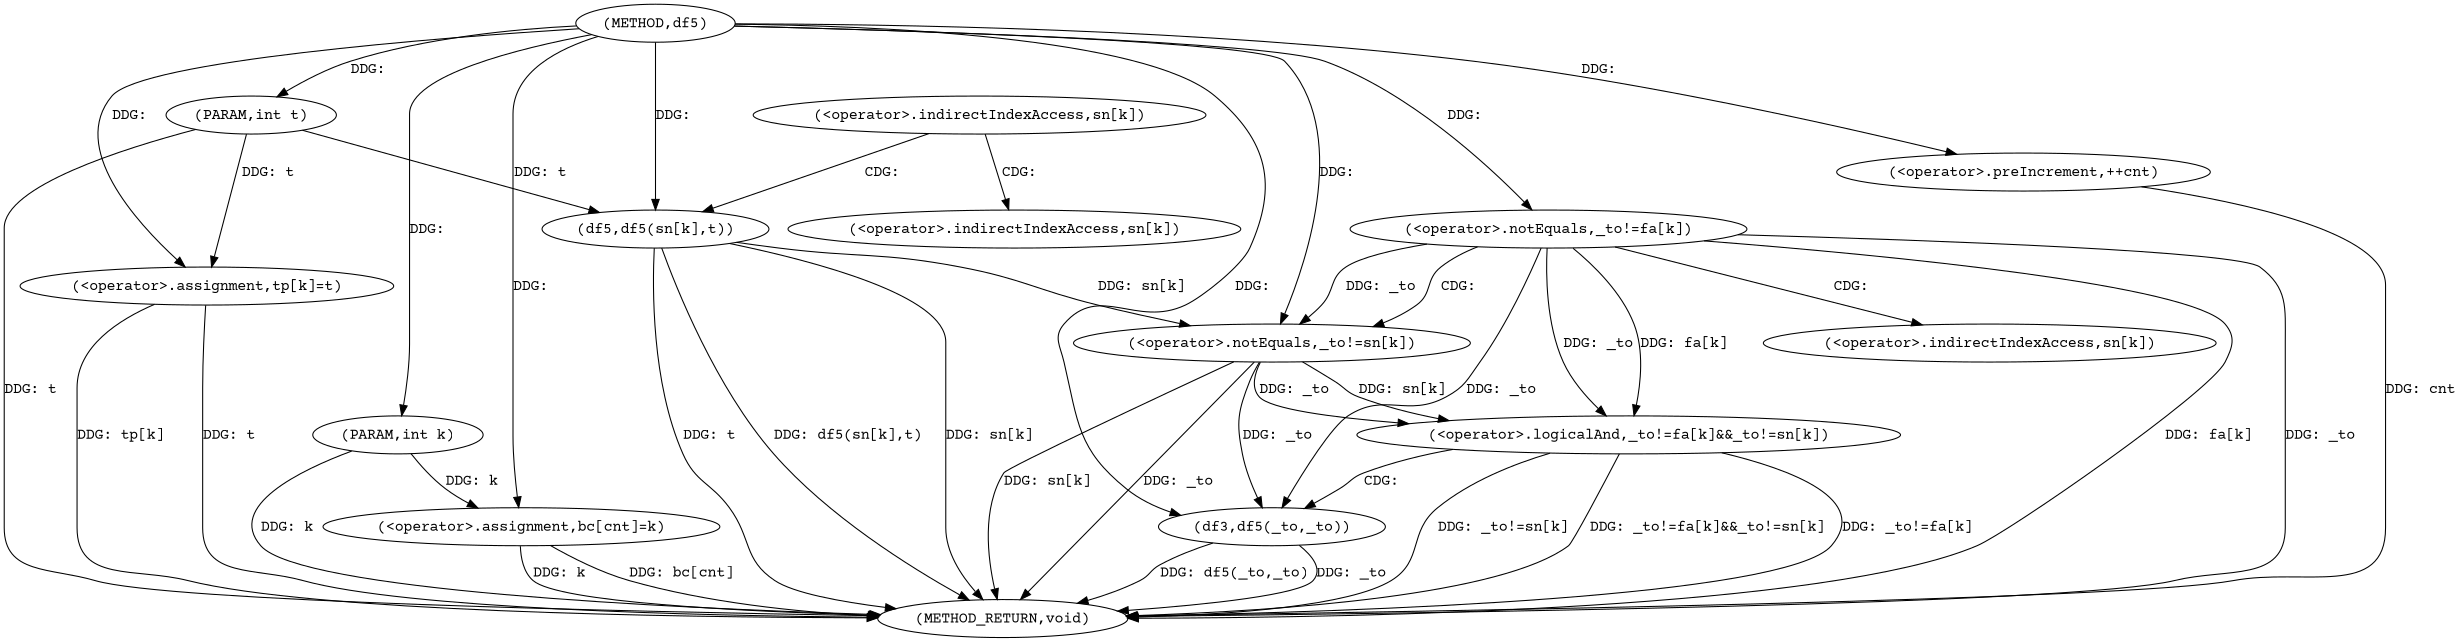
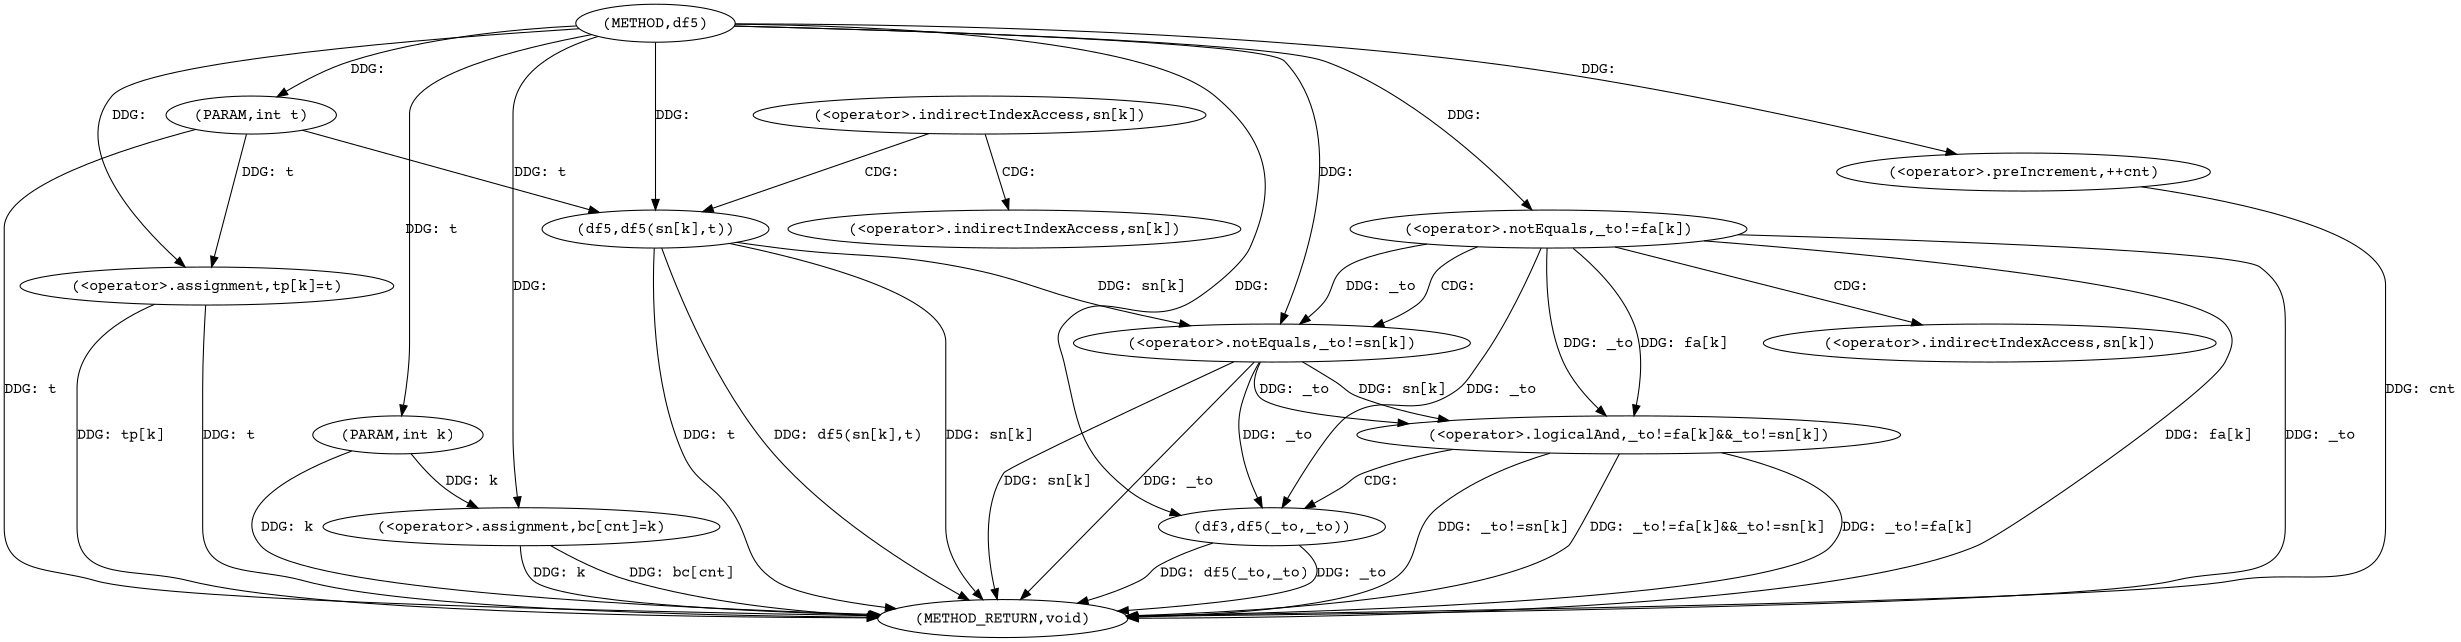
(432, 229) -> (432, 229)
